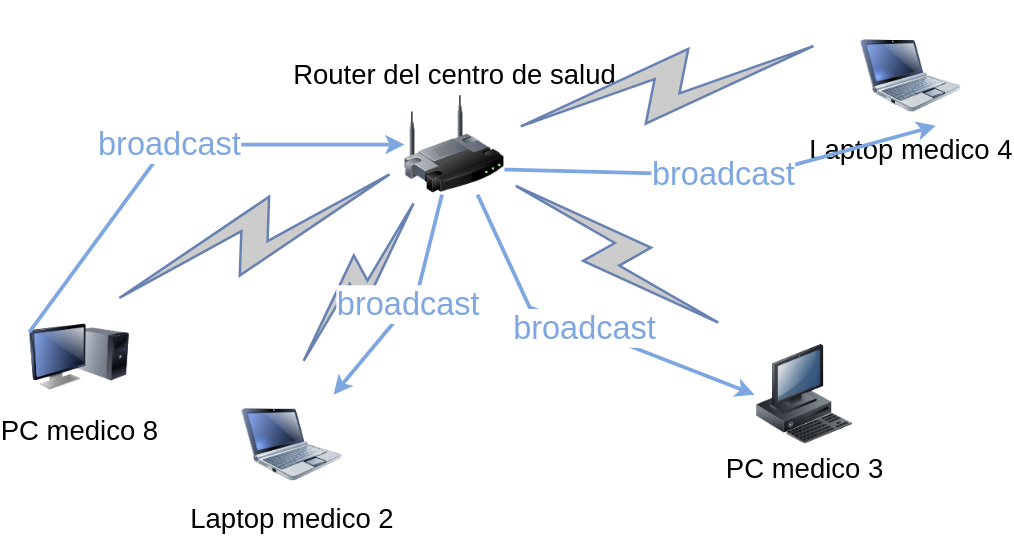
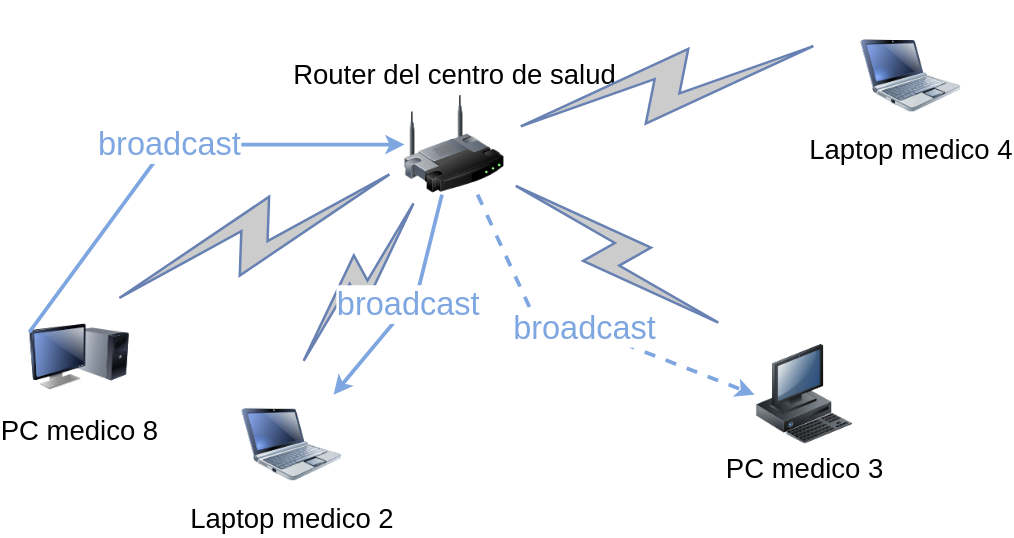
(622, 172) -> none
(503, 249) -> (503, 249)
